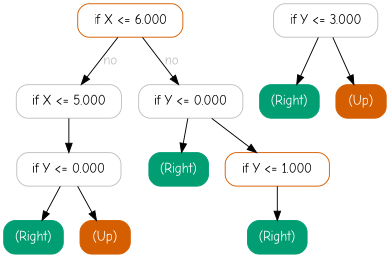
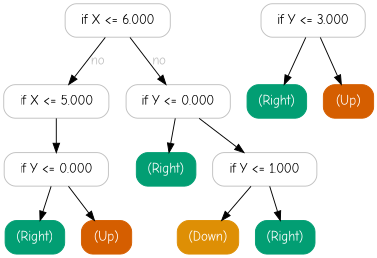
(130, 20) -> (118, 20)
(277, 169) -> (265, 169)
none -> (208, 237)
